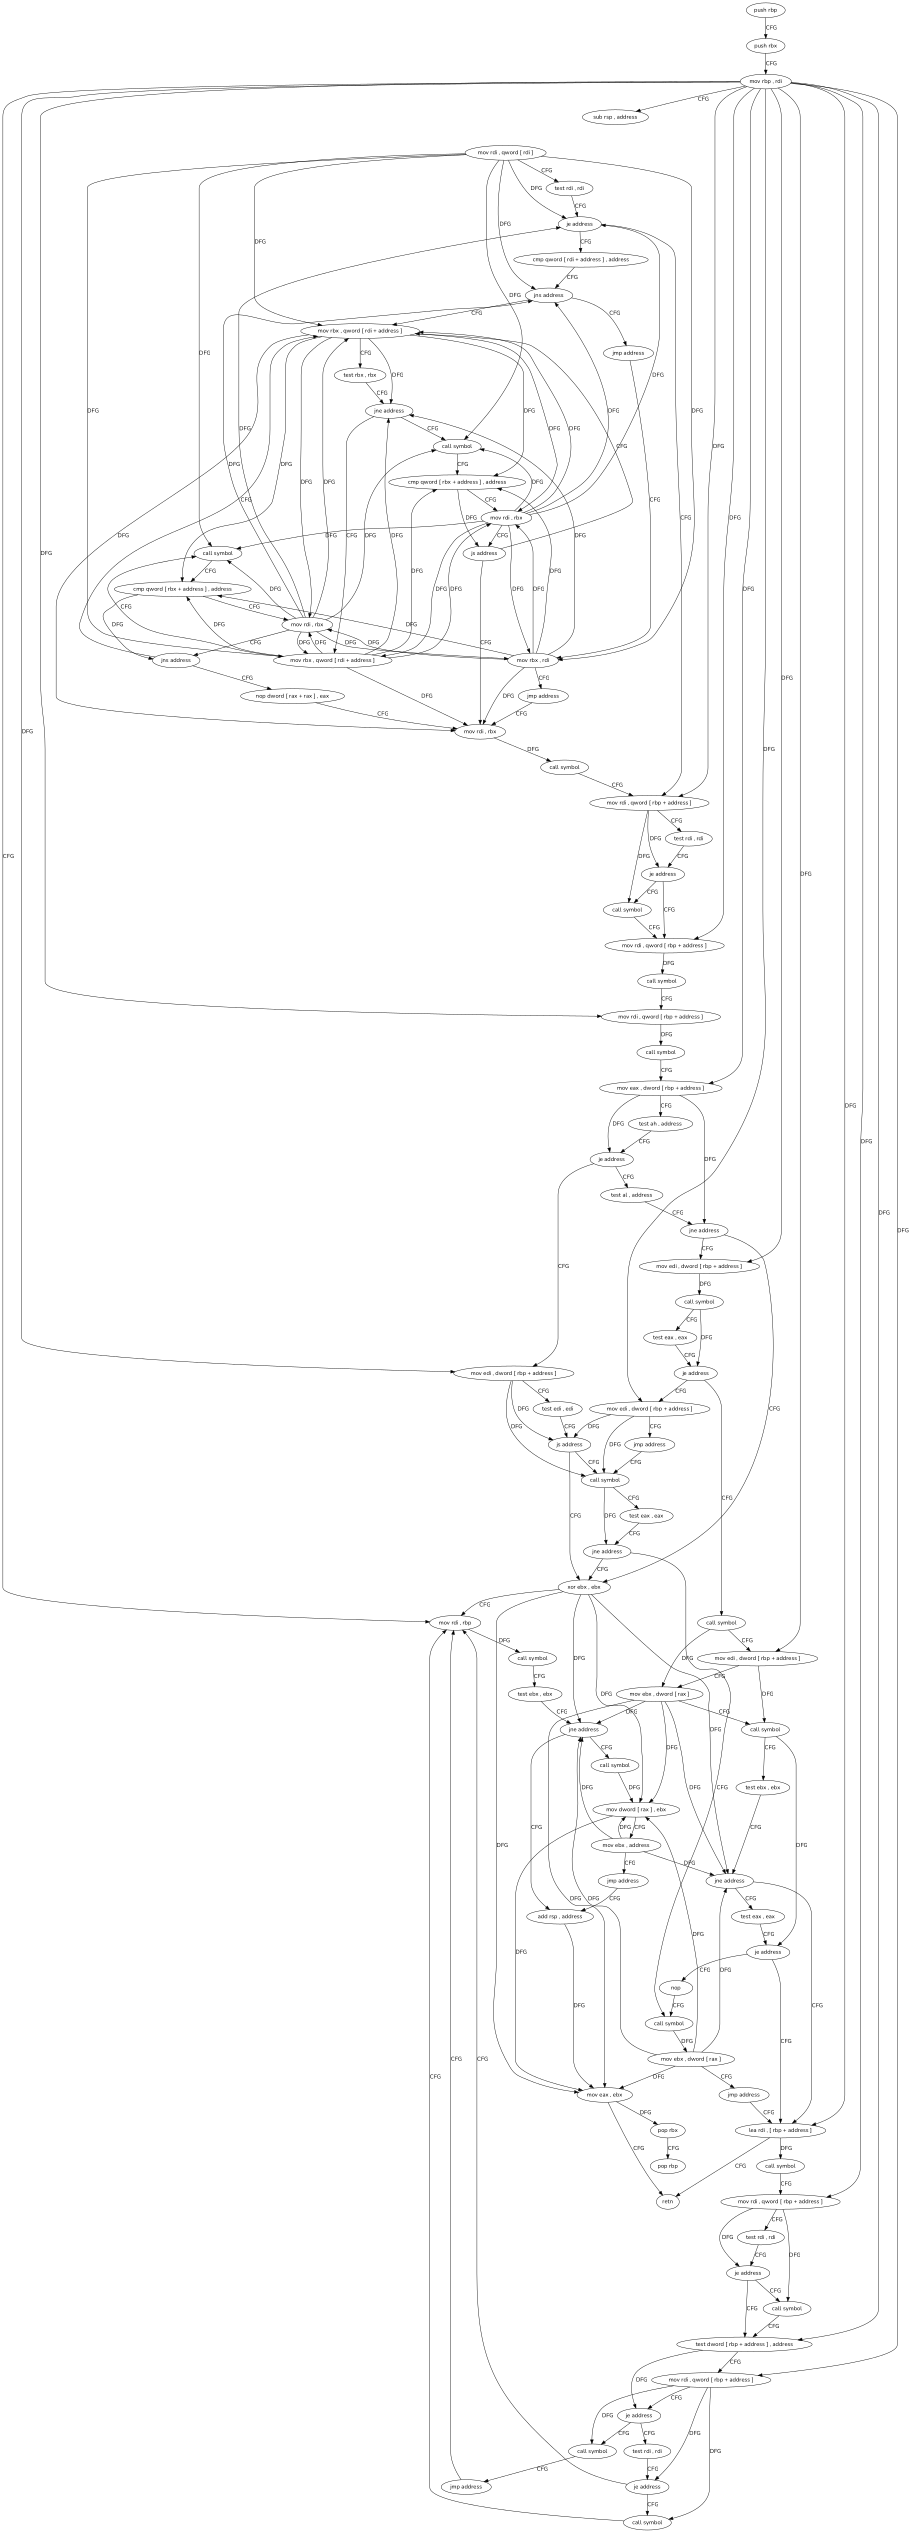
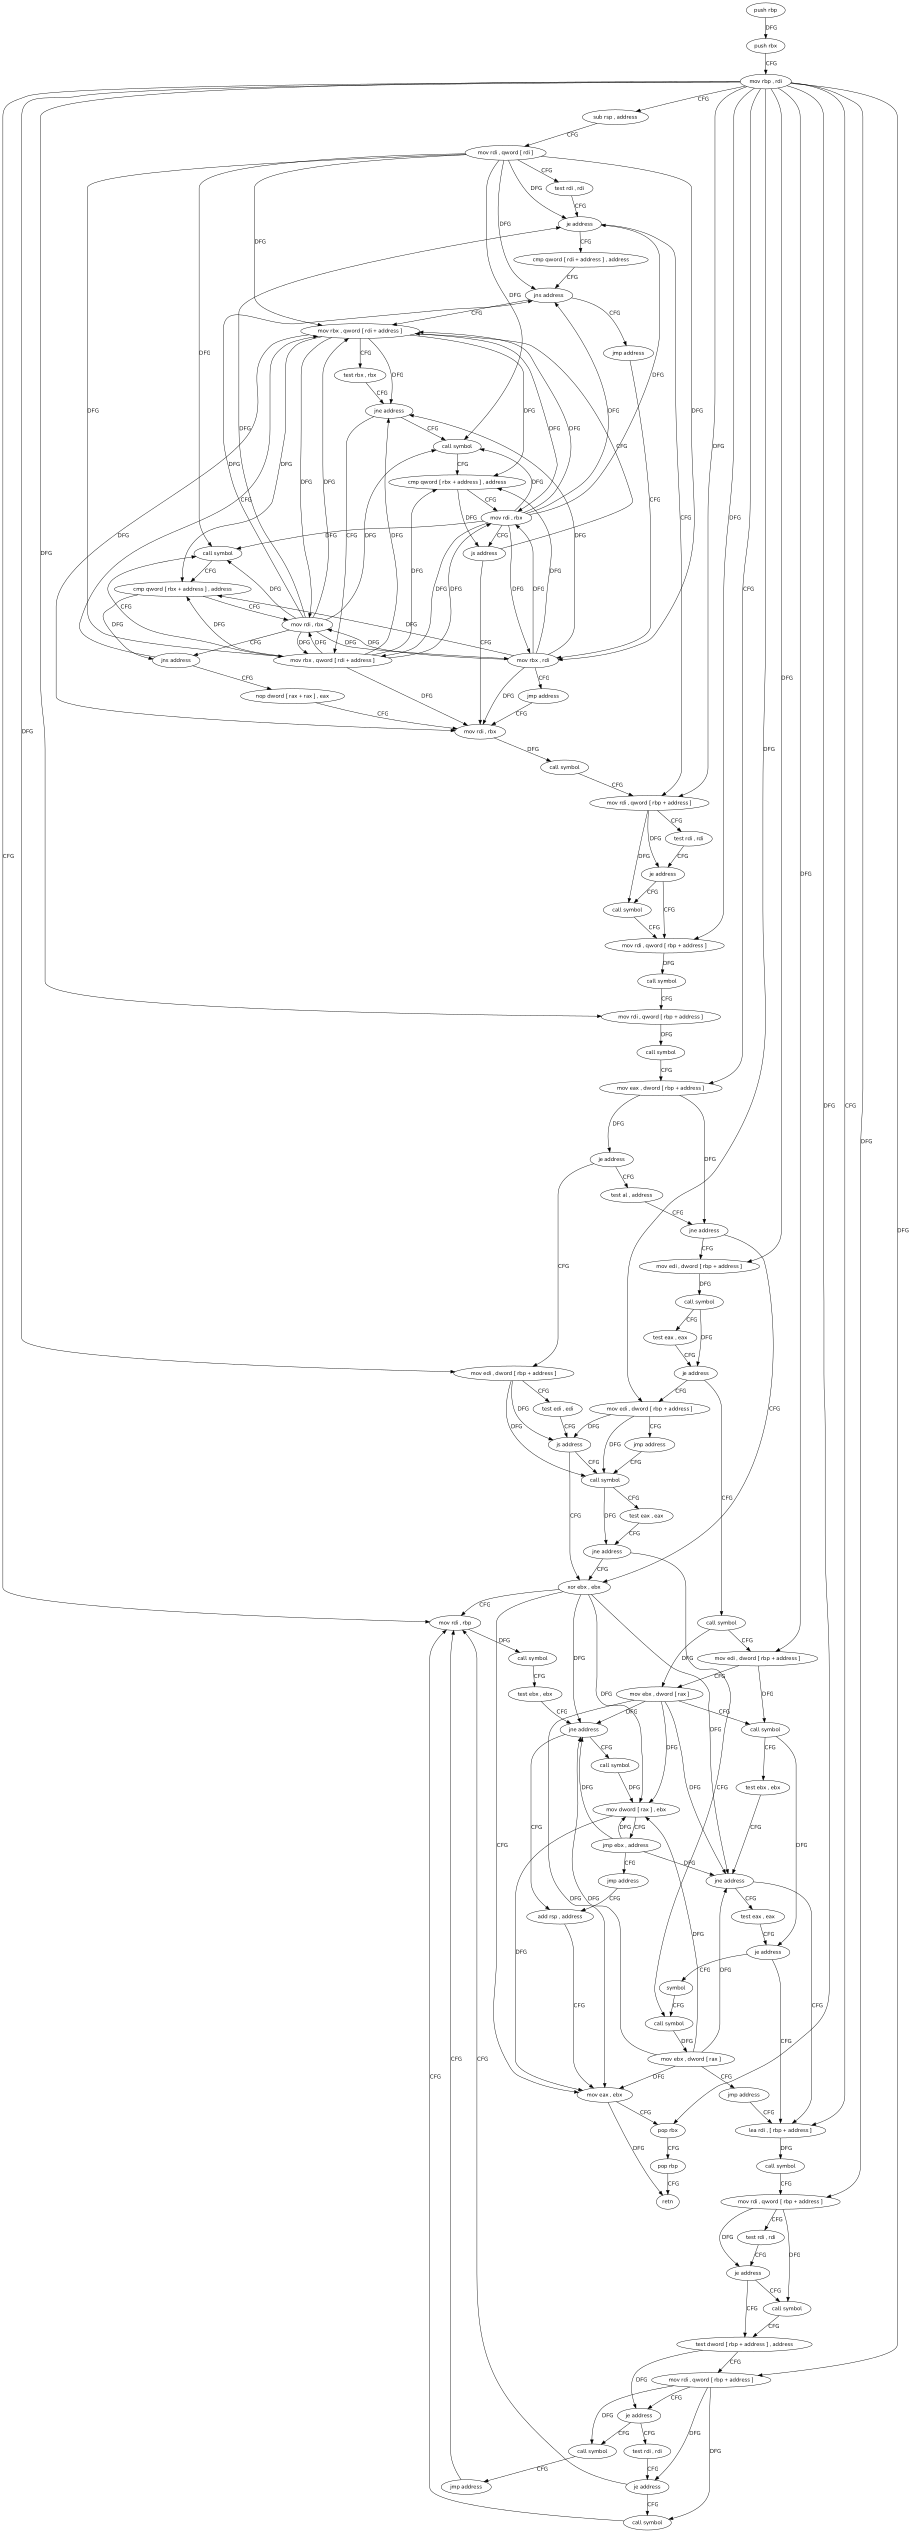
(772, 28) -> (772, 28)
none -> (563, 134)
(749, 589) -> (749, 589)
(851, 1106) -> (851, 1106)
(660, 1124) -> none
(878, 1206) -> (824, 1132)
(503, 1845) -> (503, 1845)
(626, 1845) -> (626, 1845)
(676, 1988) -> (676, 1988)
(579, 2006) -> (579, 2006)
(646, 2113) -> (646, 2113)
(639, 2148) -> (639, 2148)
(725, 2166) -> (668, 2182)
